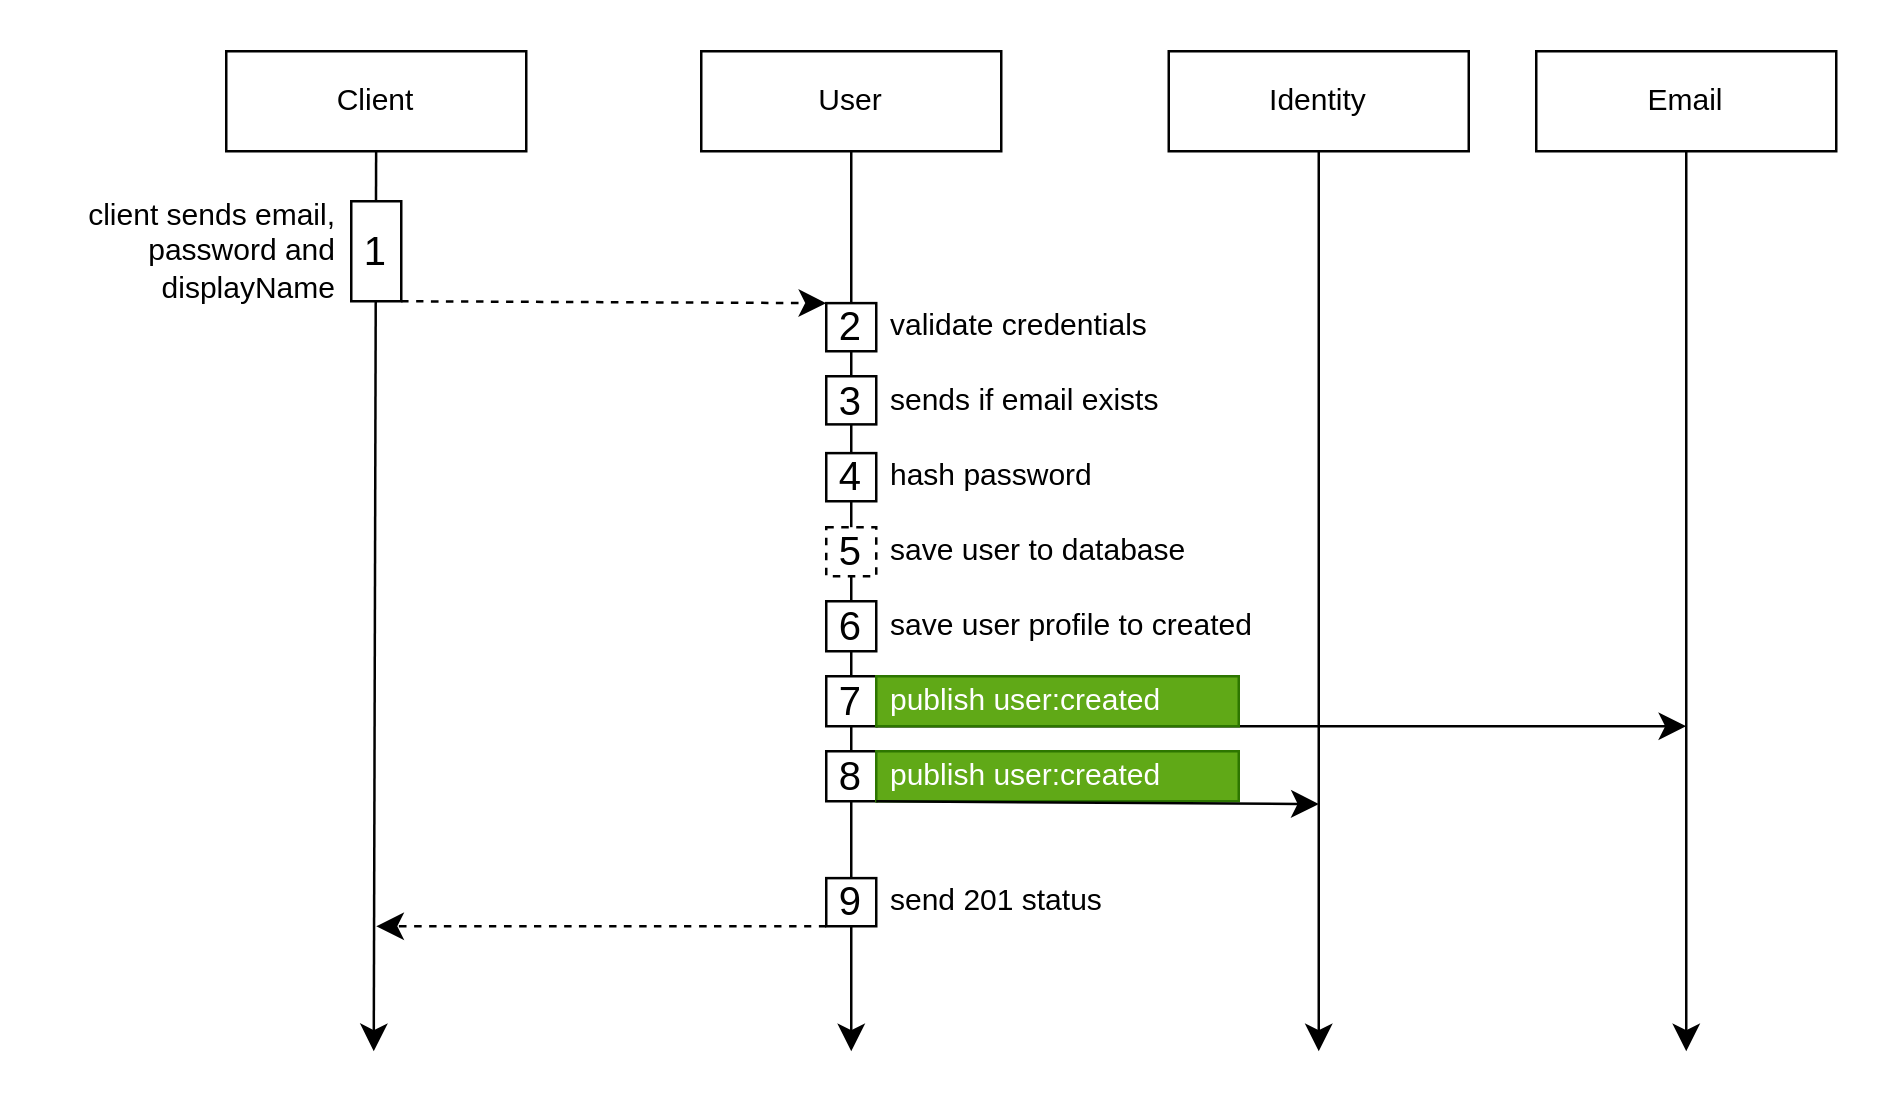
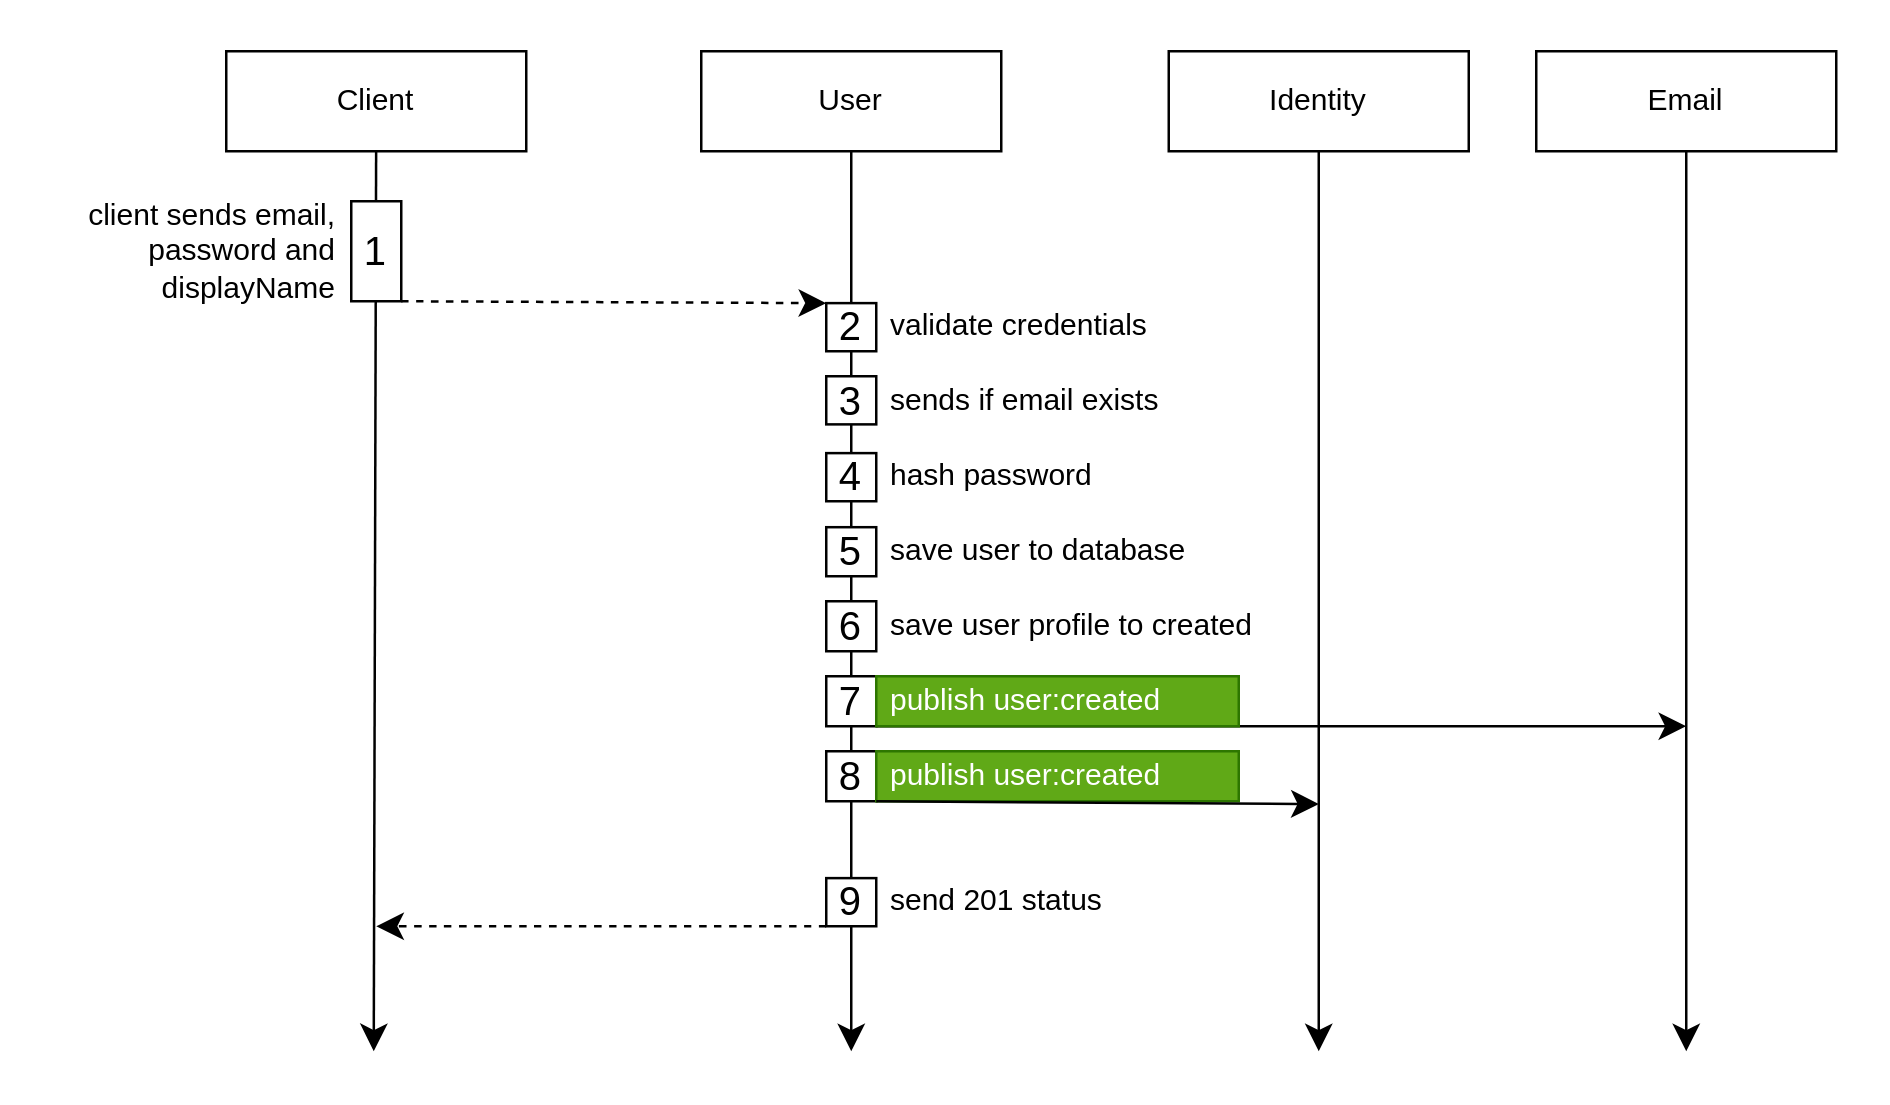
(851, 552) -> (851, 552)
